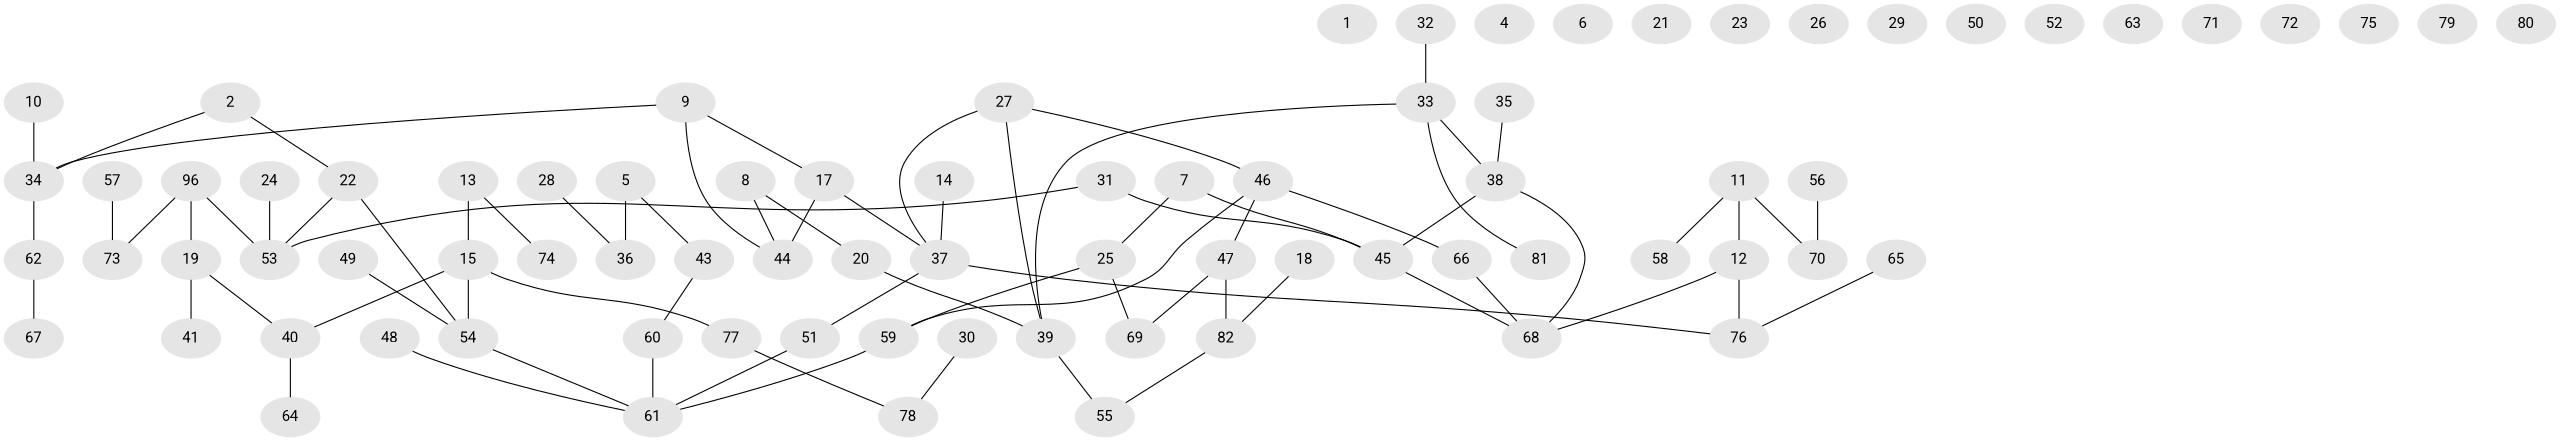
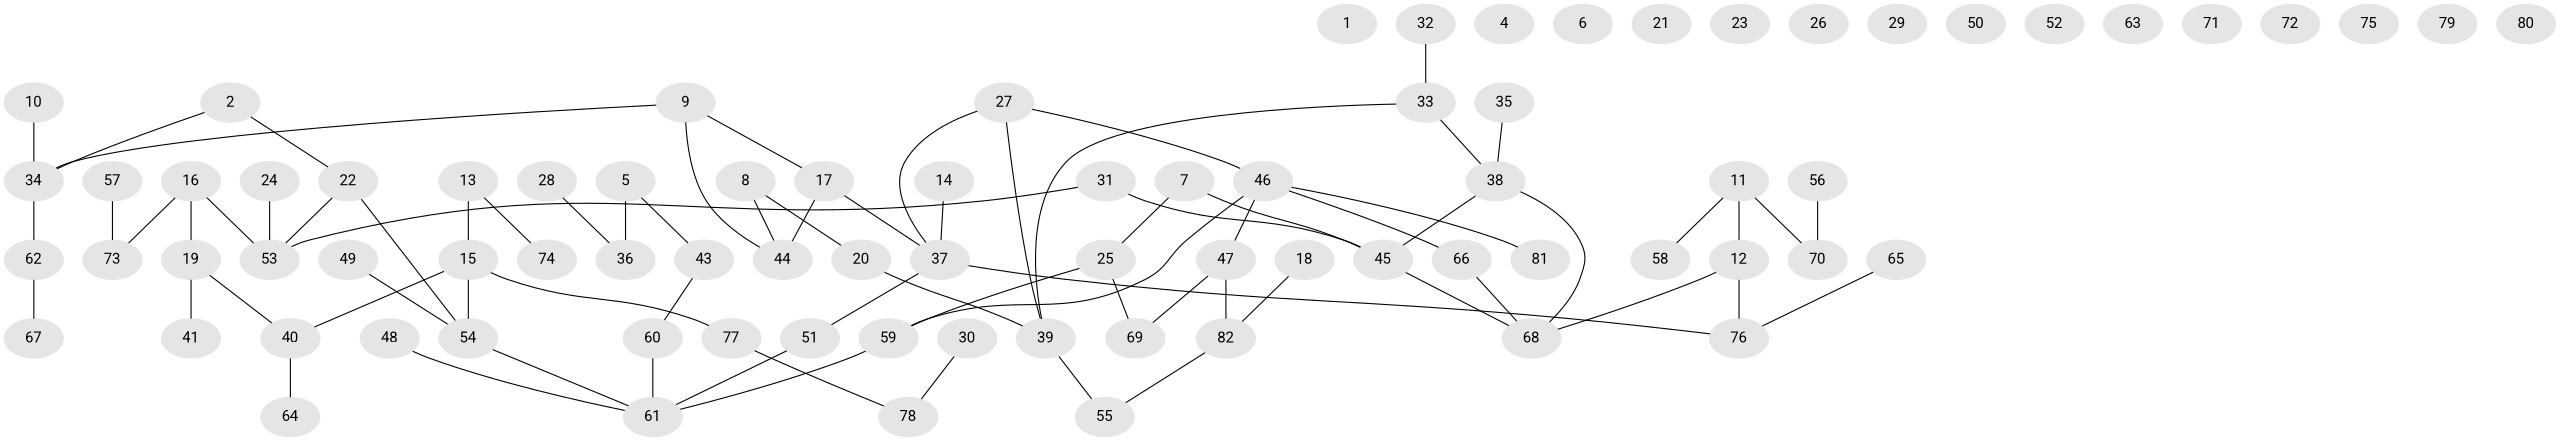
(191, 181) -> (191, 181)
(1454, 198) -> (1406, 212)
